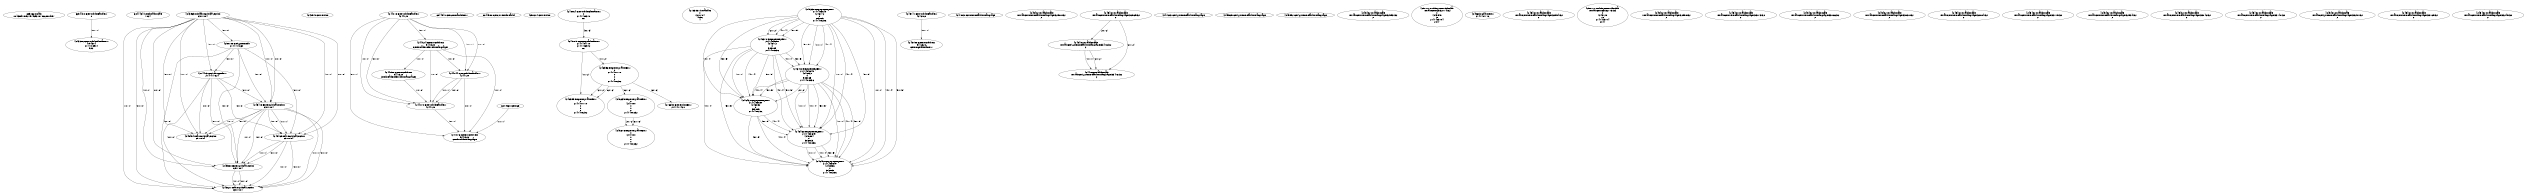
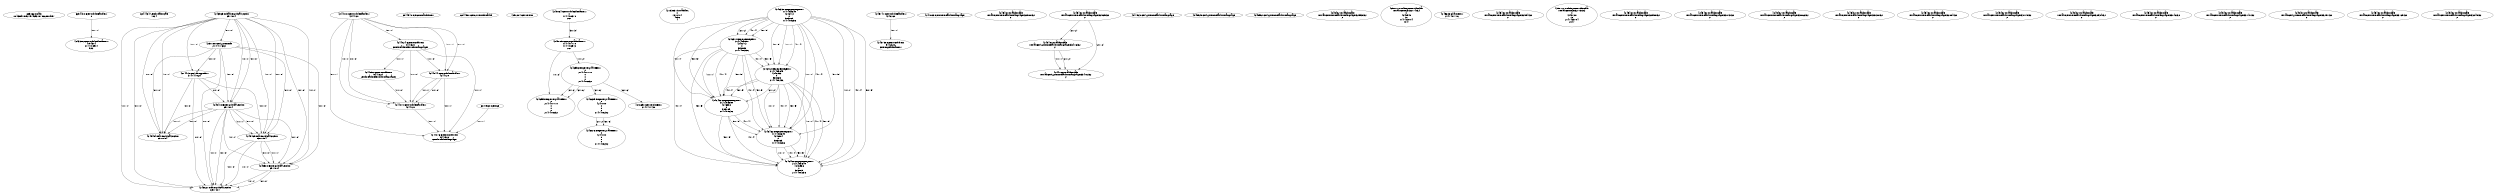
(317, 15) -> none
none -> (155, 69)
(216, 125) -> none
